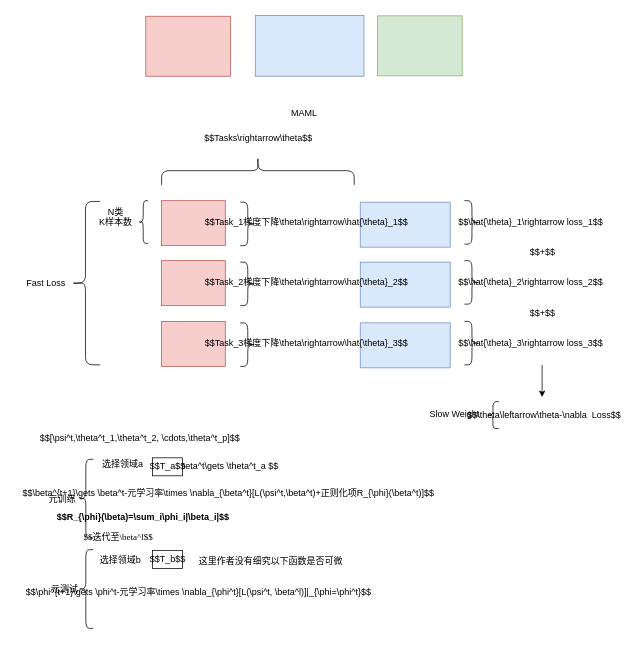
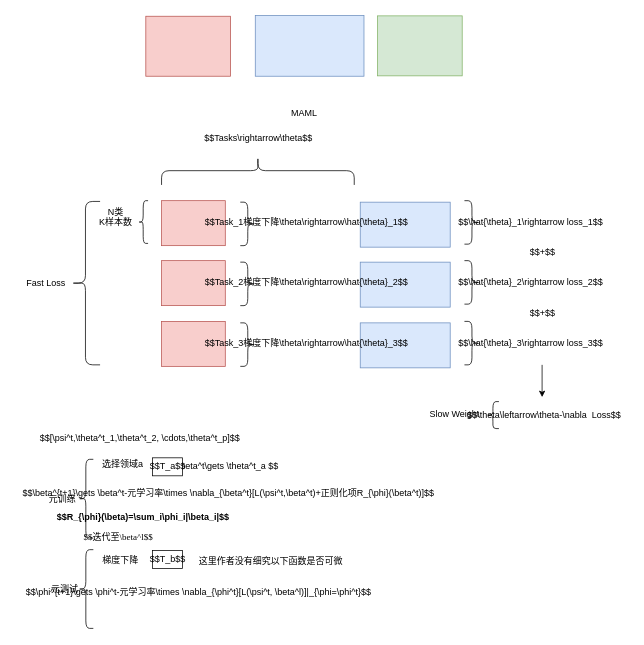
(120, 560) -> (120, 560)
